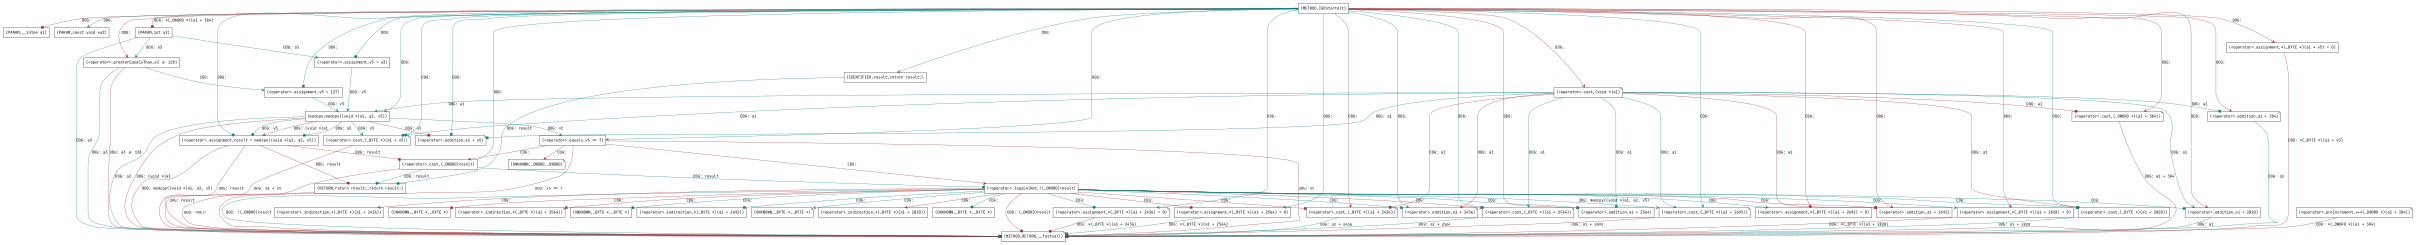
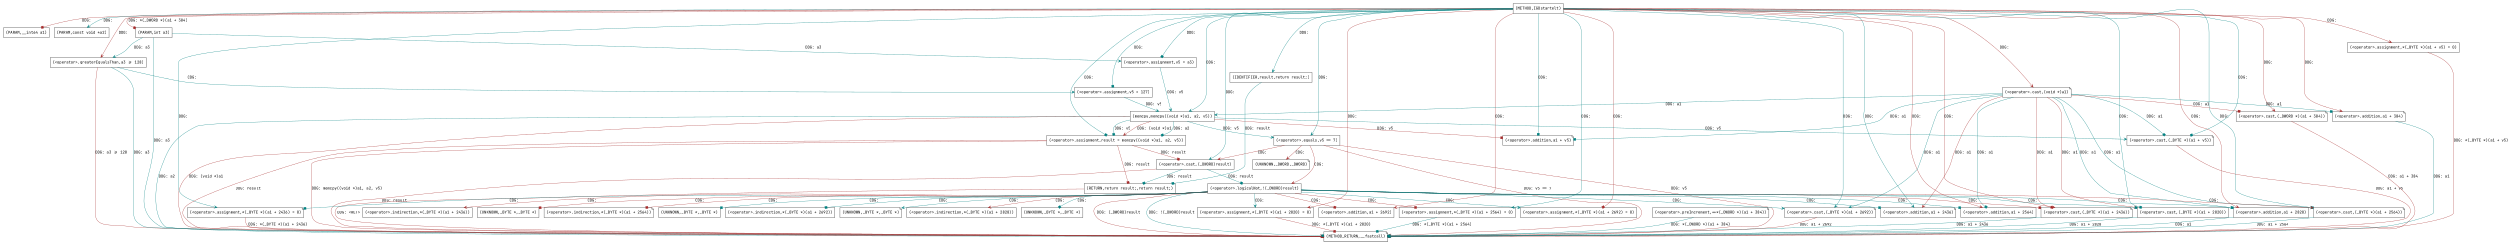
(827, 13) -> (1297, 19)
(1776, 128) -> none
(1614, 201) -> (1678, 201)
(1703, 234) -> (1588, 231)
